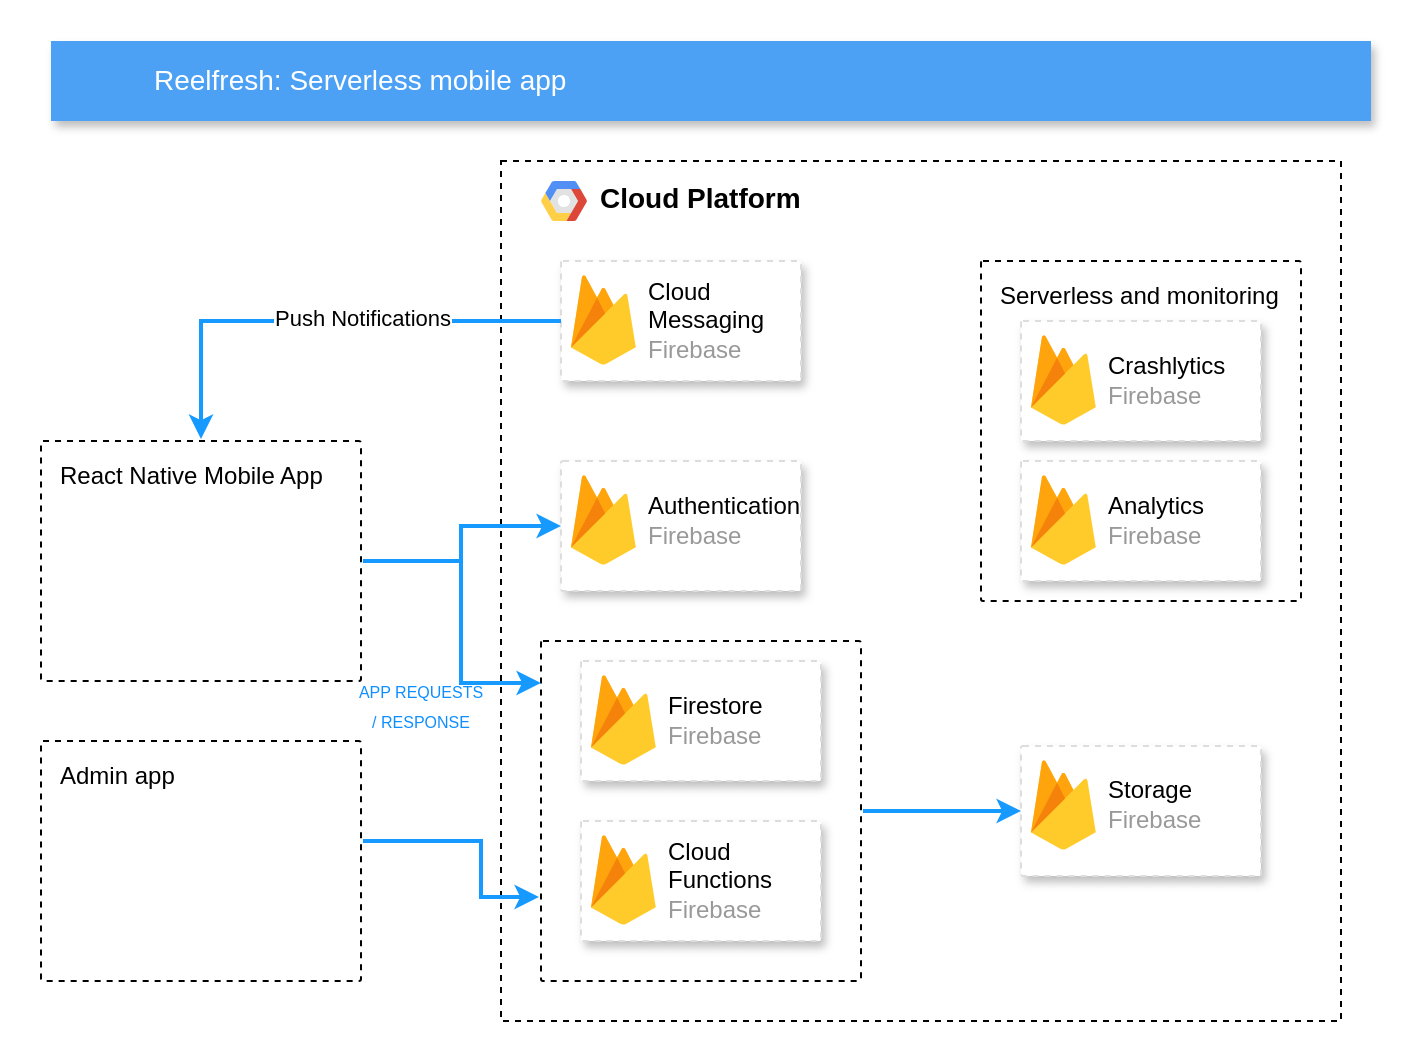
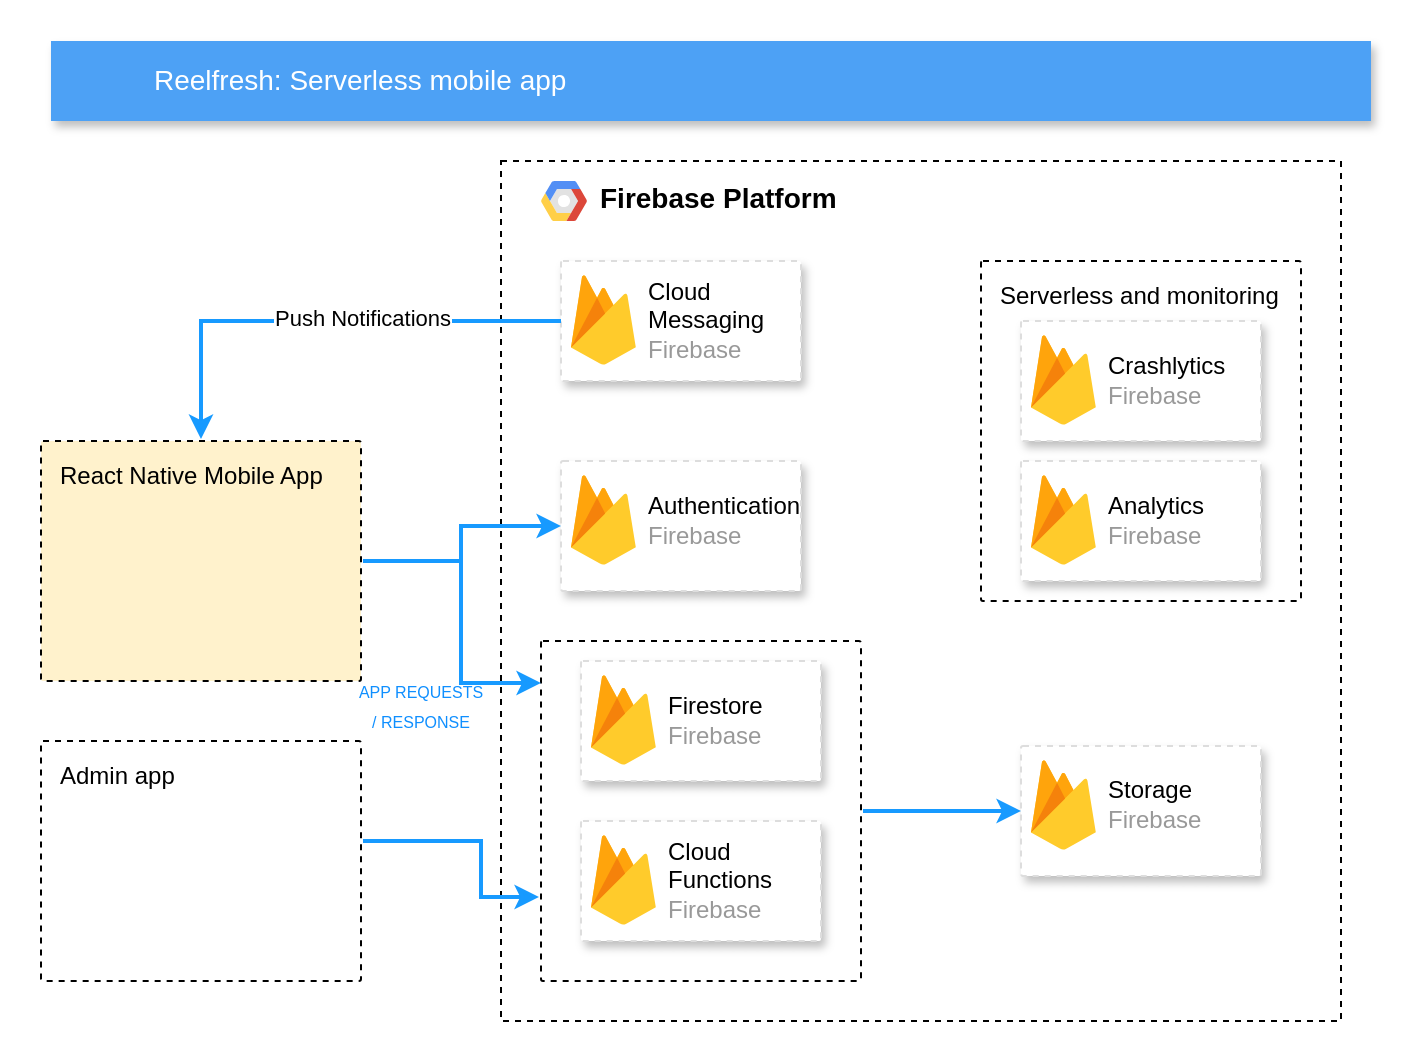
(700, 200) -> (723, 200)
(197, 477) -> (197, 477)
